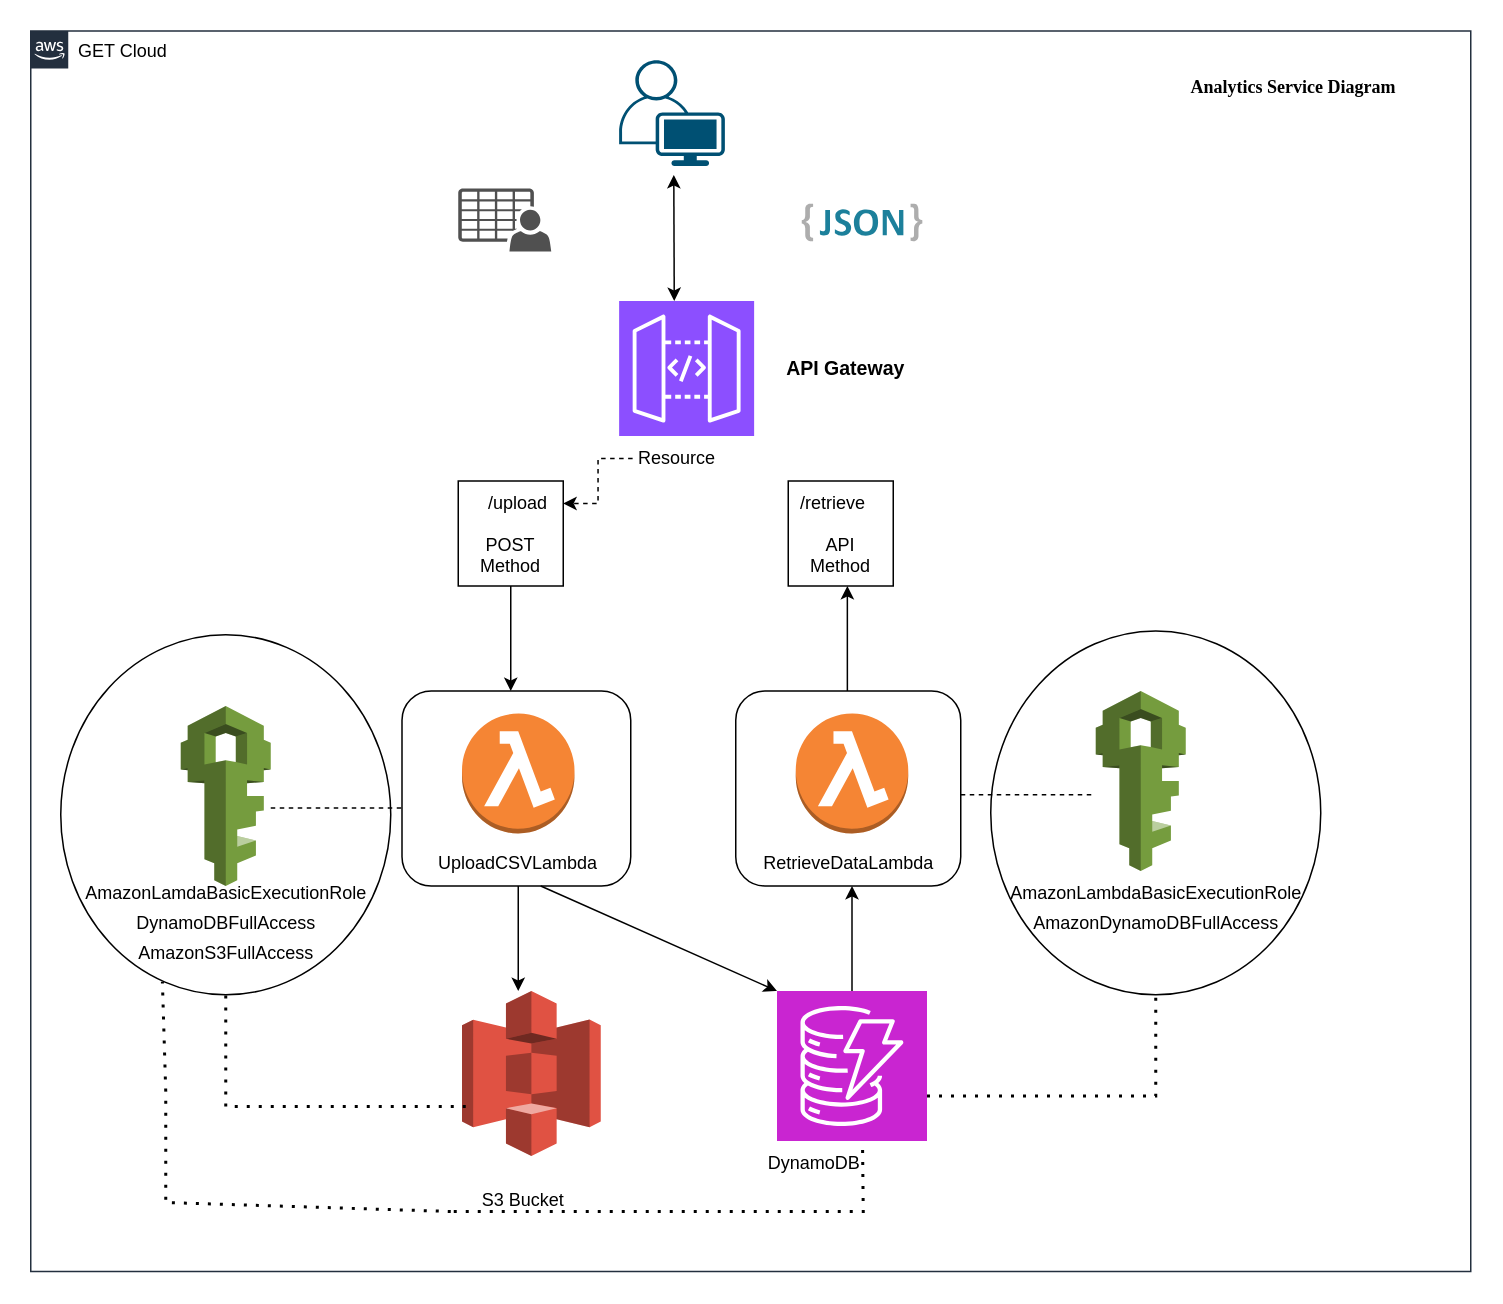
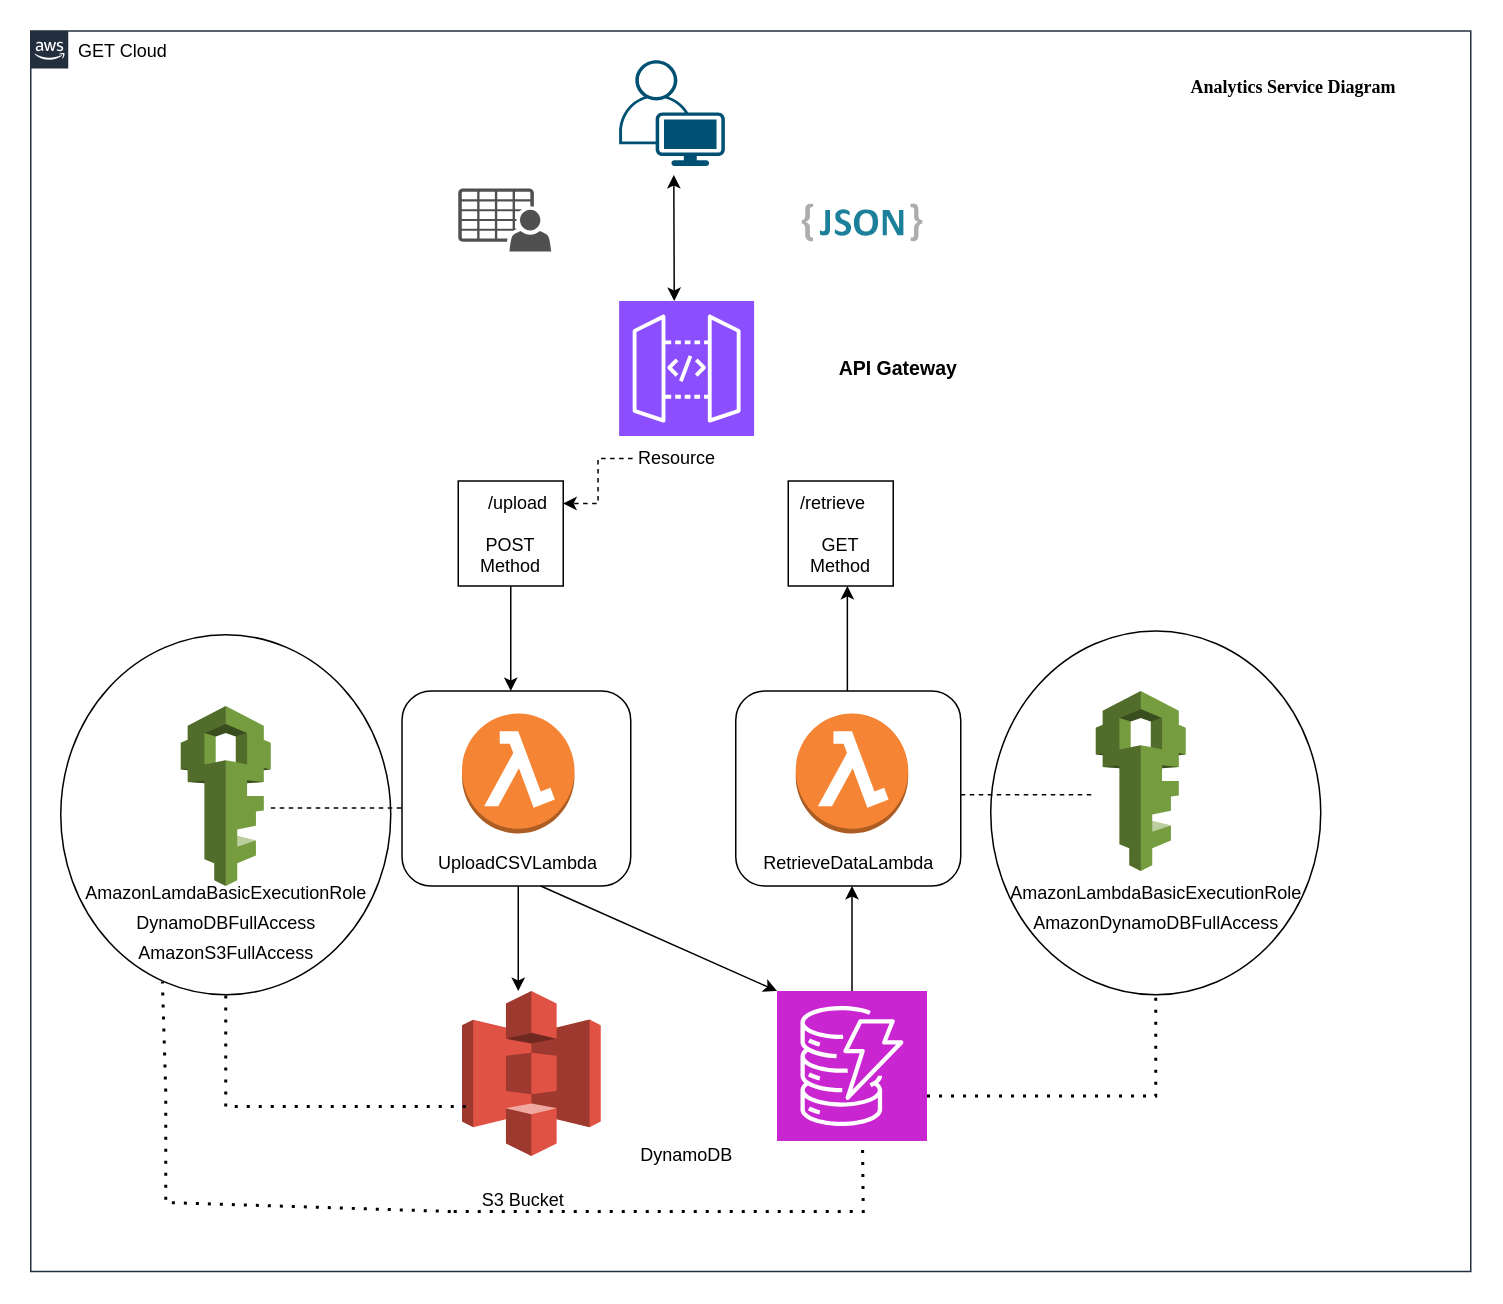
(845, 368) -> (897, 368)
(841, 533) -> (841, 533)
(814, 1163) -> (687, 1156)
